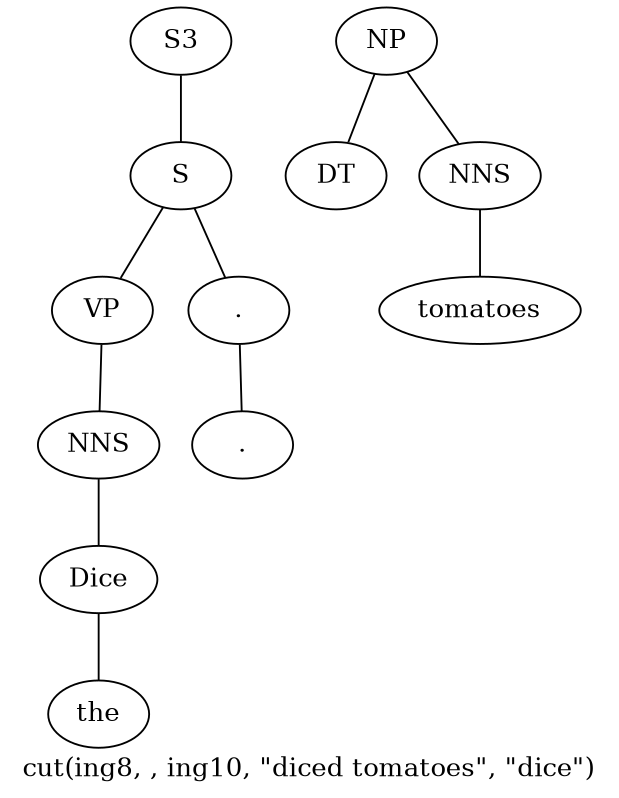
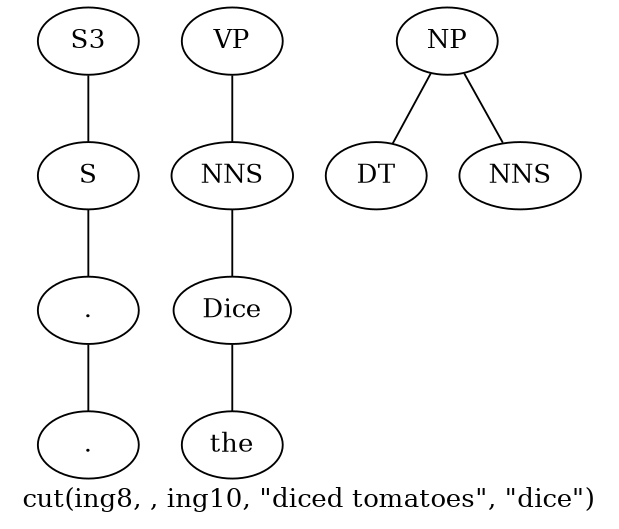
(142, 243) -> none
(480, 310) -> none
